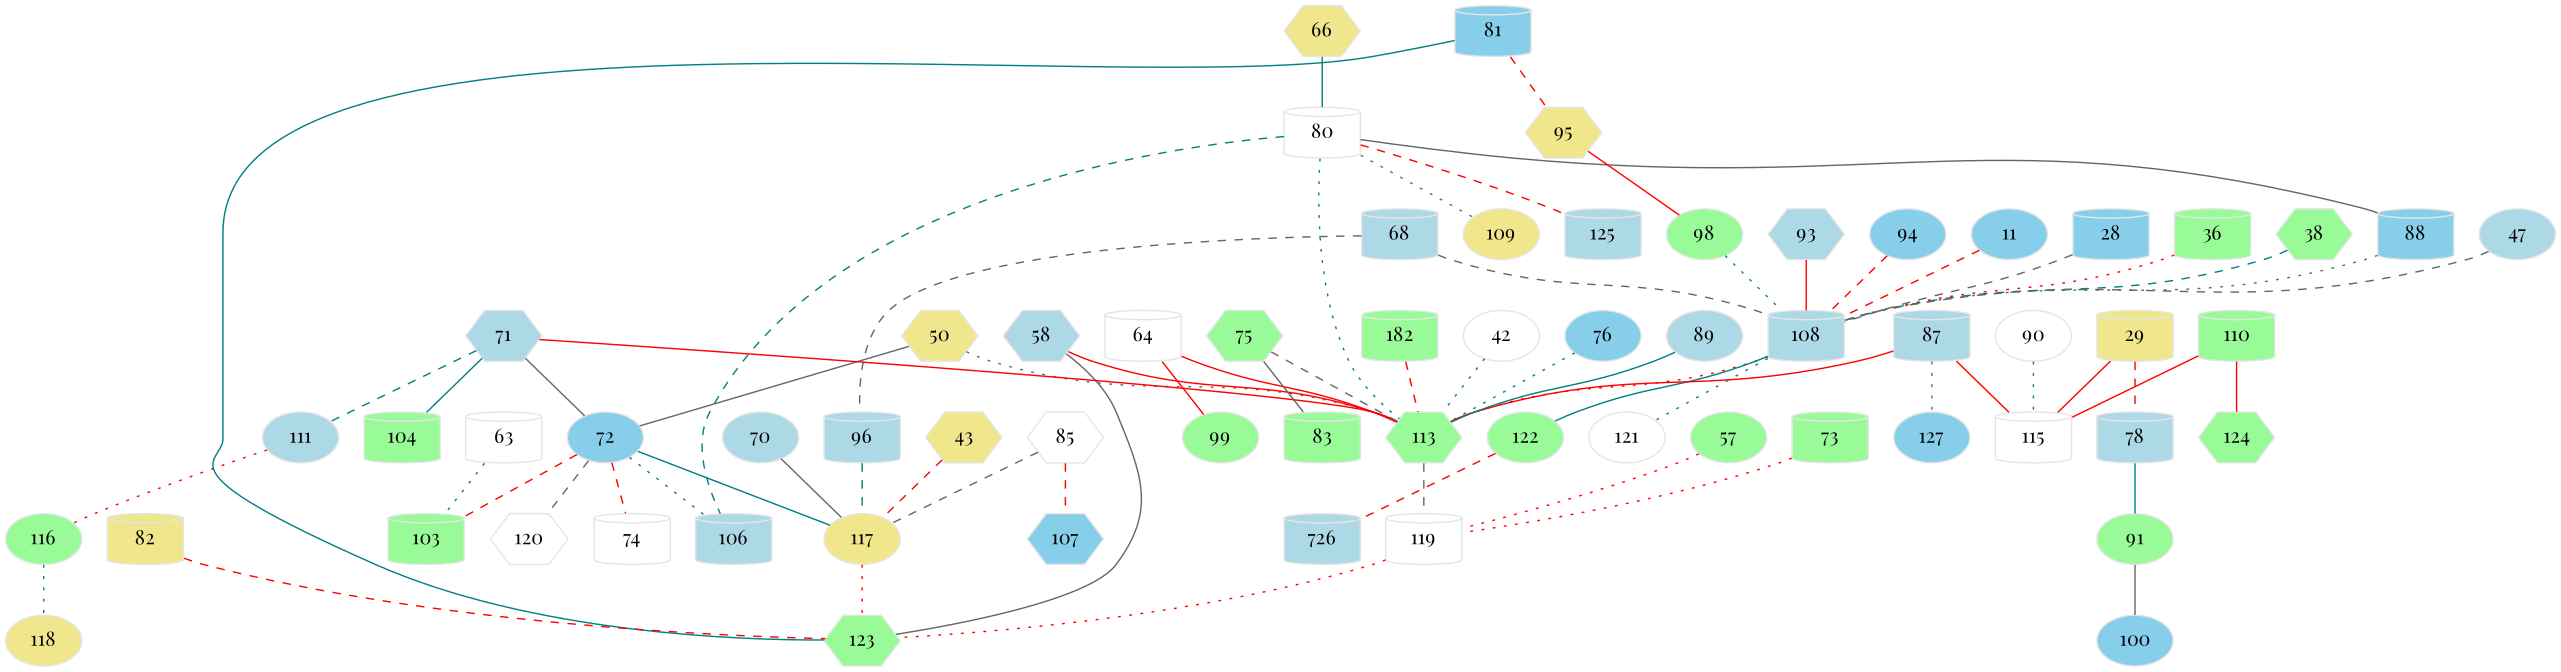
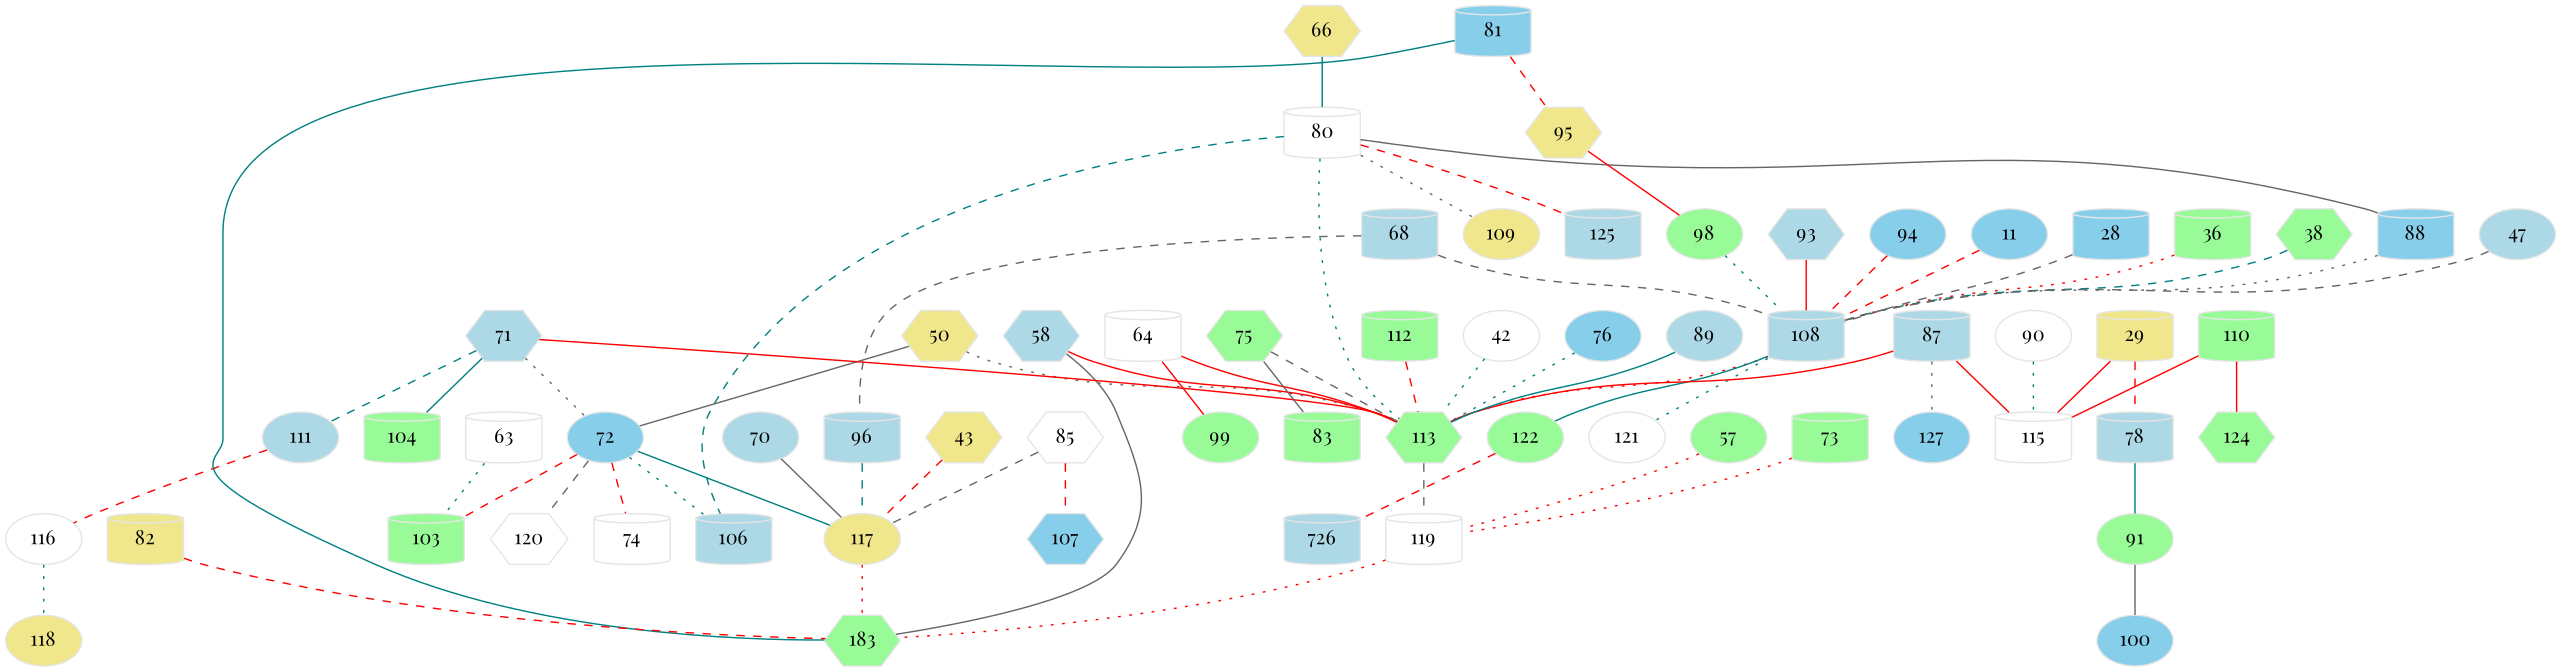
(1400, 336) -> (1400, 336)
(555, 387) -> (555, 387)
(170, 484) -> (170, 484)
(44, 539) -> (44, 539)
(862, 641) -> (862, 641)
